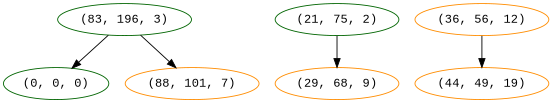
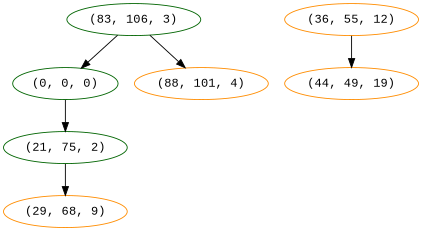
(125, 20) -> (134, 20)
(482, 20) -> (352, 20)
(192, 84) -> (201, 84)
none -> (65, 111)
